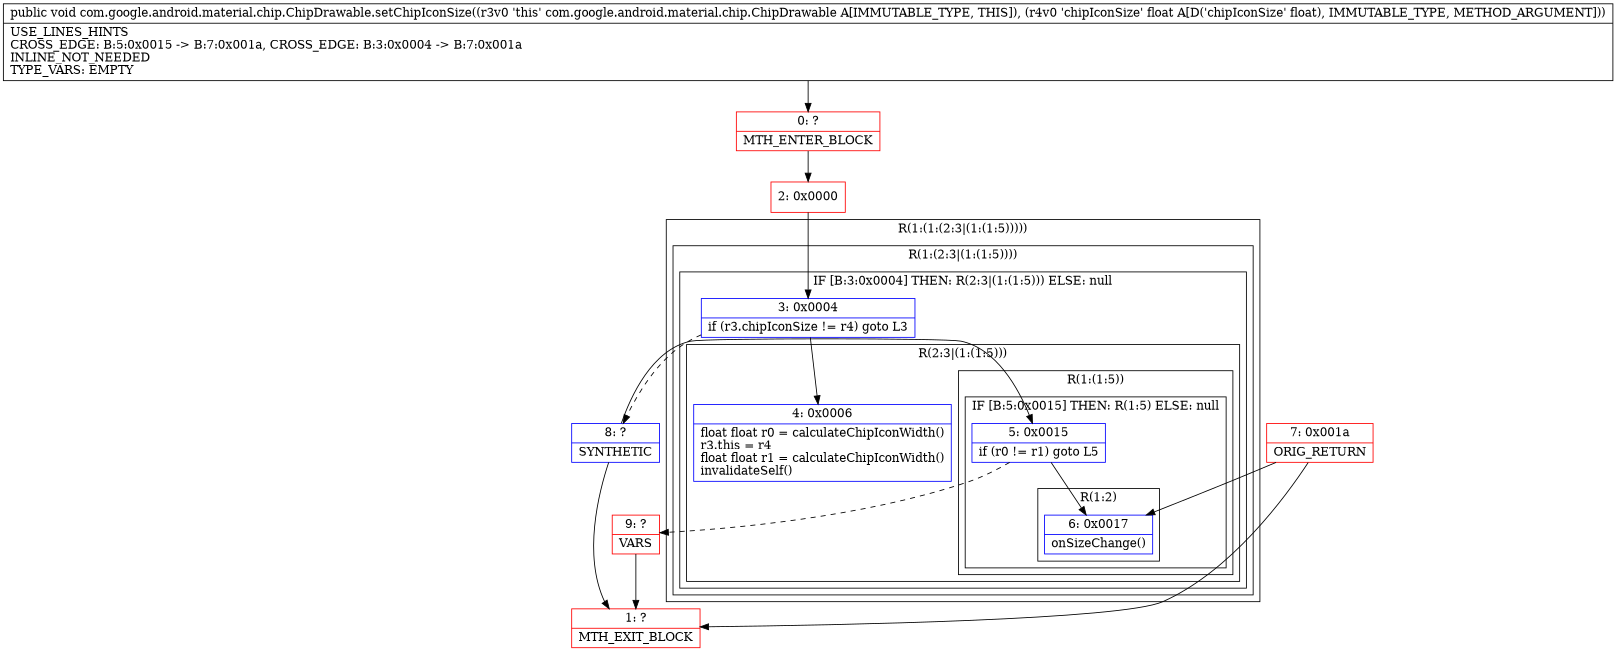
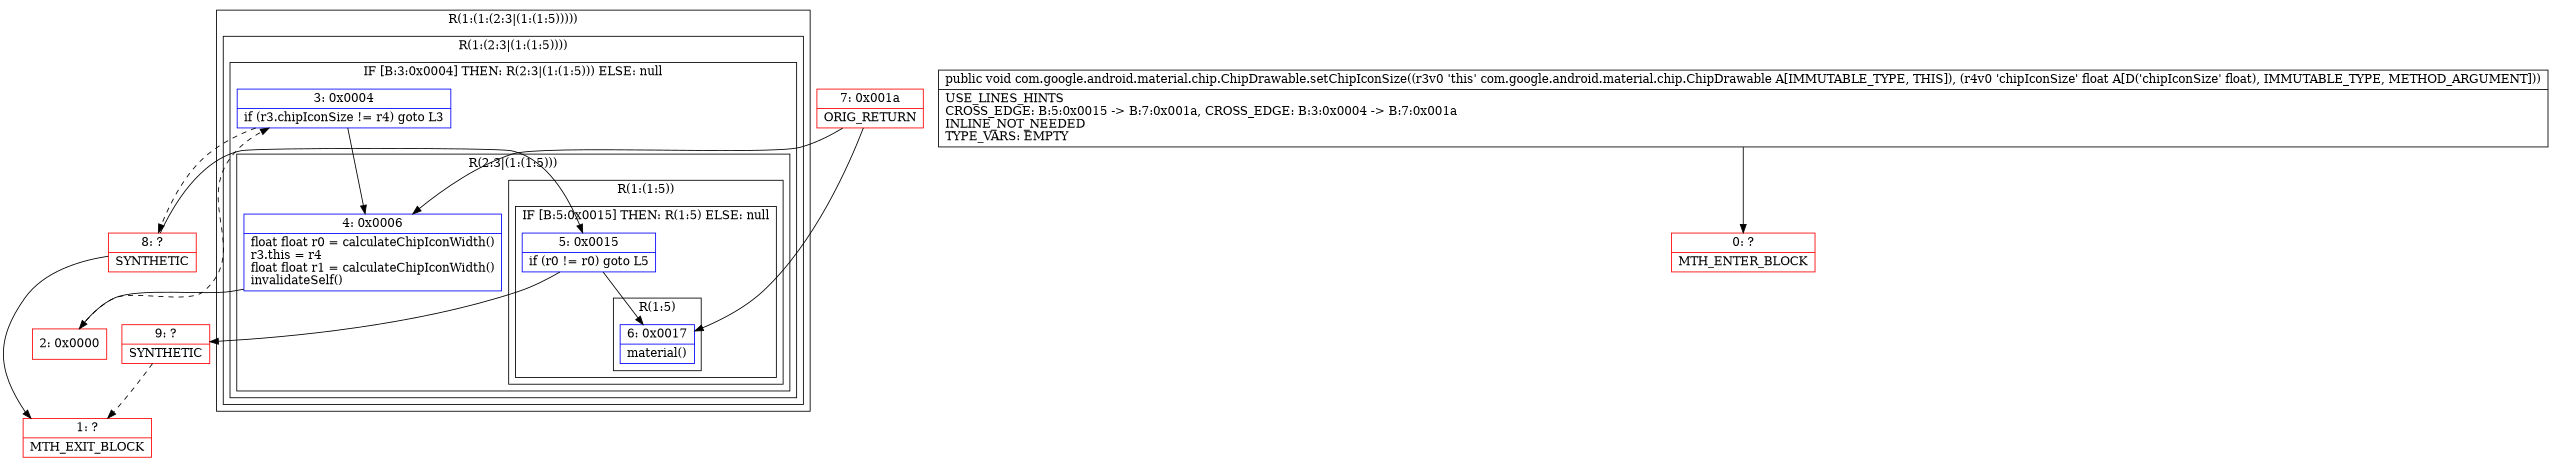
(808, 162) -> (160, 292)
(808, 251) -> (208, 286)
(616, 443) -> (152, 252)
(1039, 452) -> (589, 262)
(1099, 498) -> (657, 308)
(843, 513) -> (393, 322)
(636, 544) -> (166, 353)
(1099, 544) -> (657, 353)
(636, 577) -> (134, 388)
(1038, 617) -> (625, 150)
